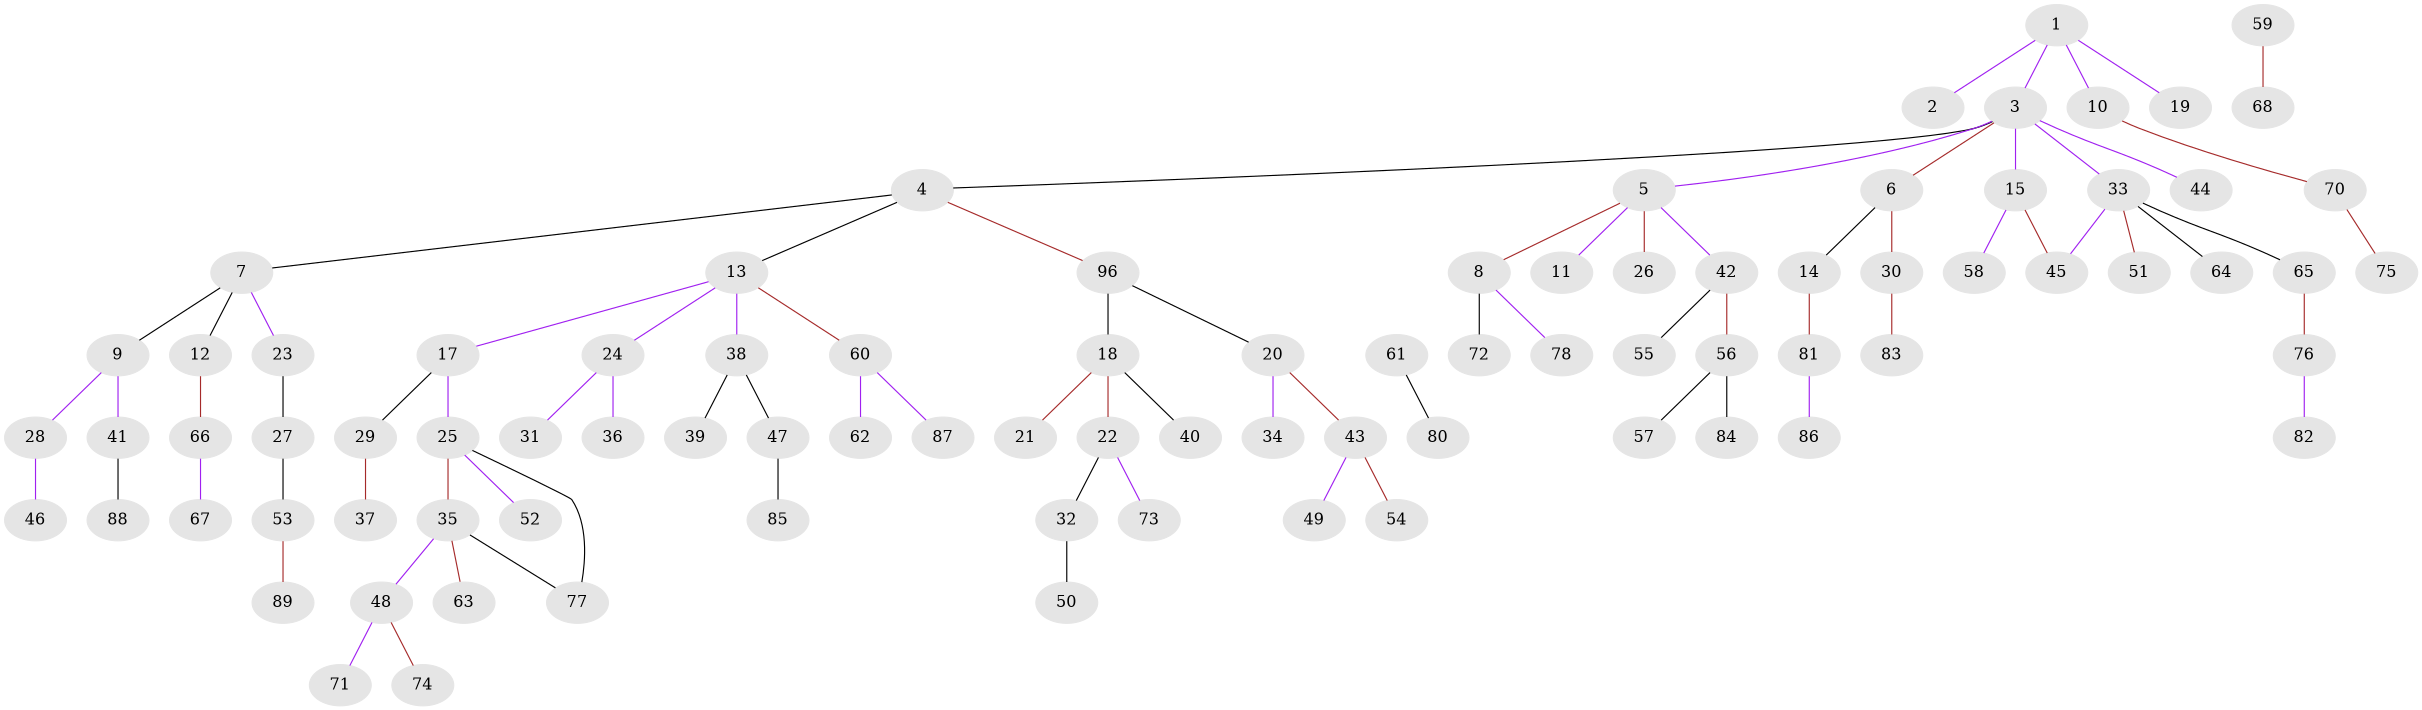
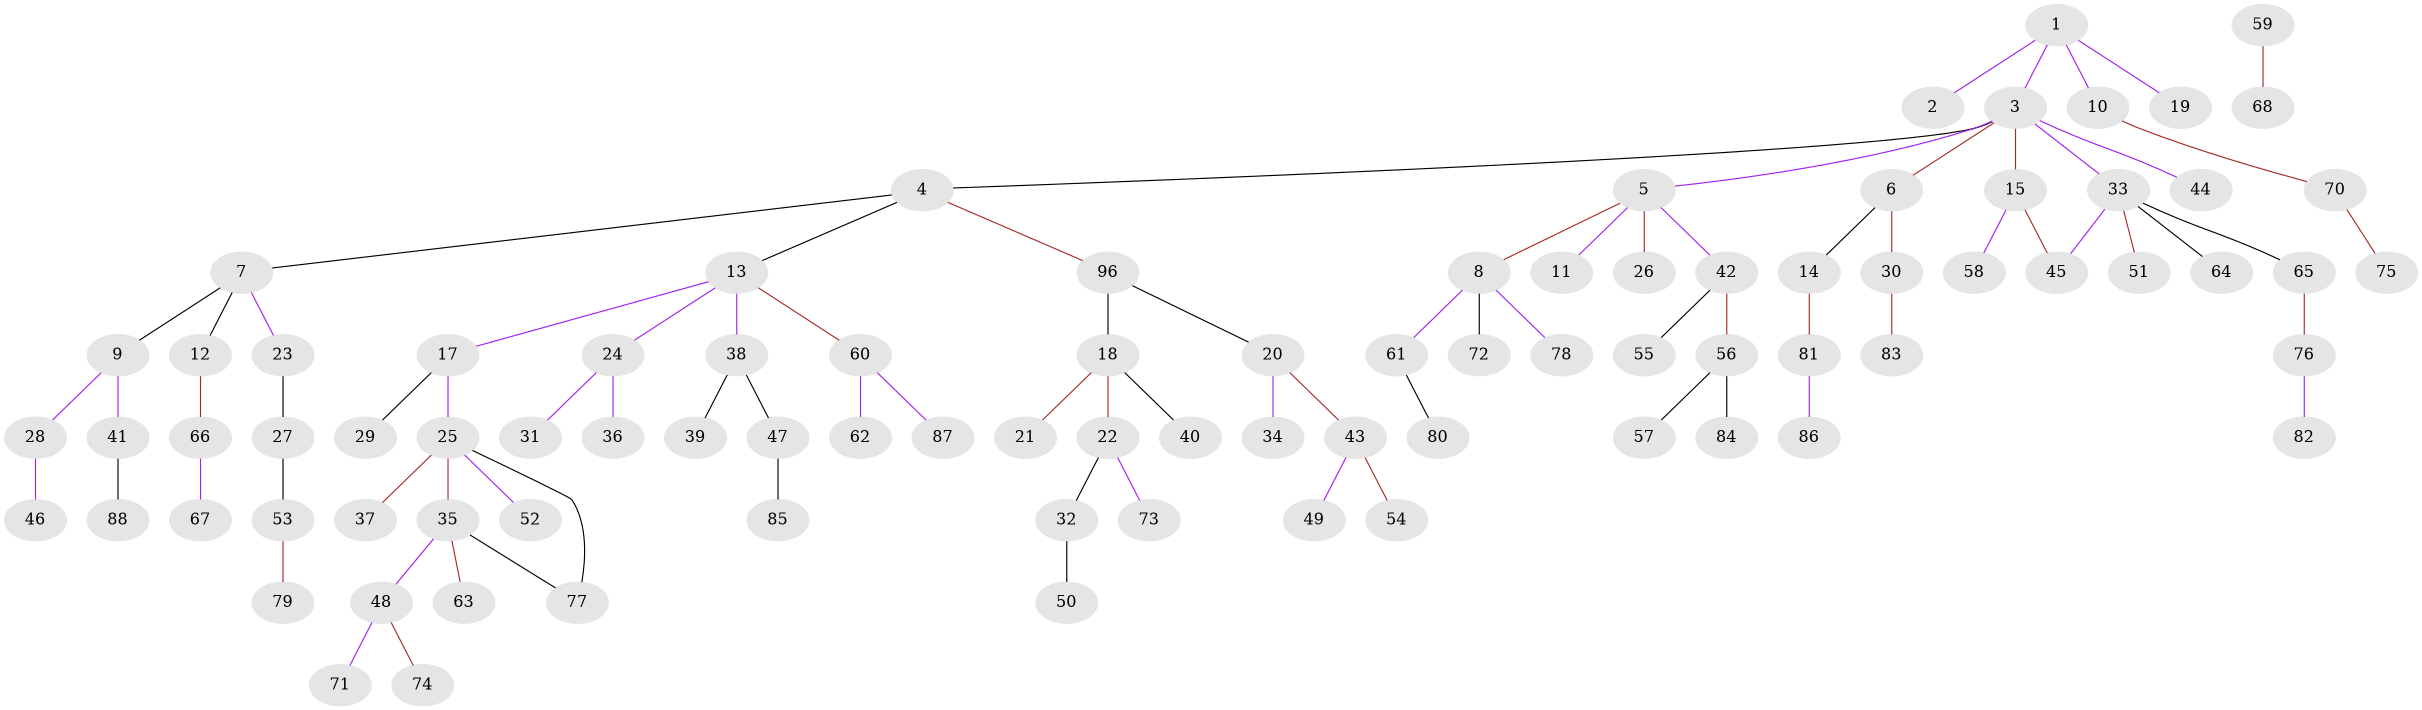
(2016, 149) -> (2016, 149)
none -> (1438, 314)
(366, 479) -> (407, 479)
(283, 603) -> (283, 603)
